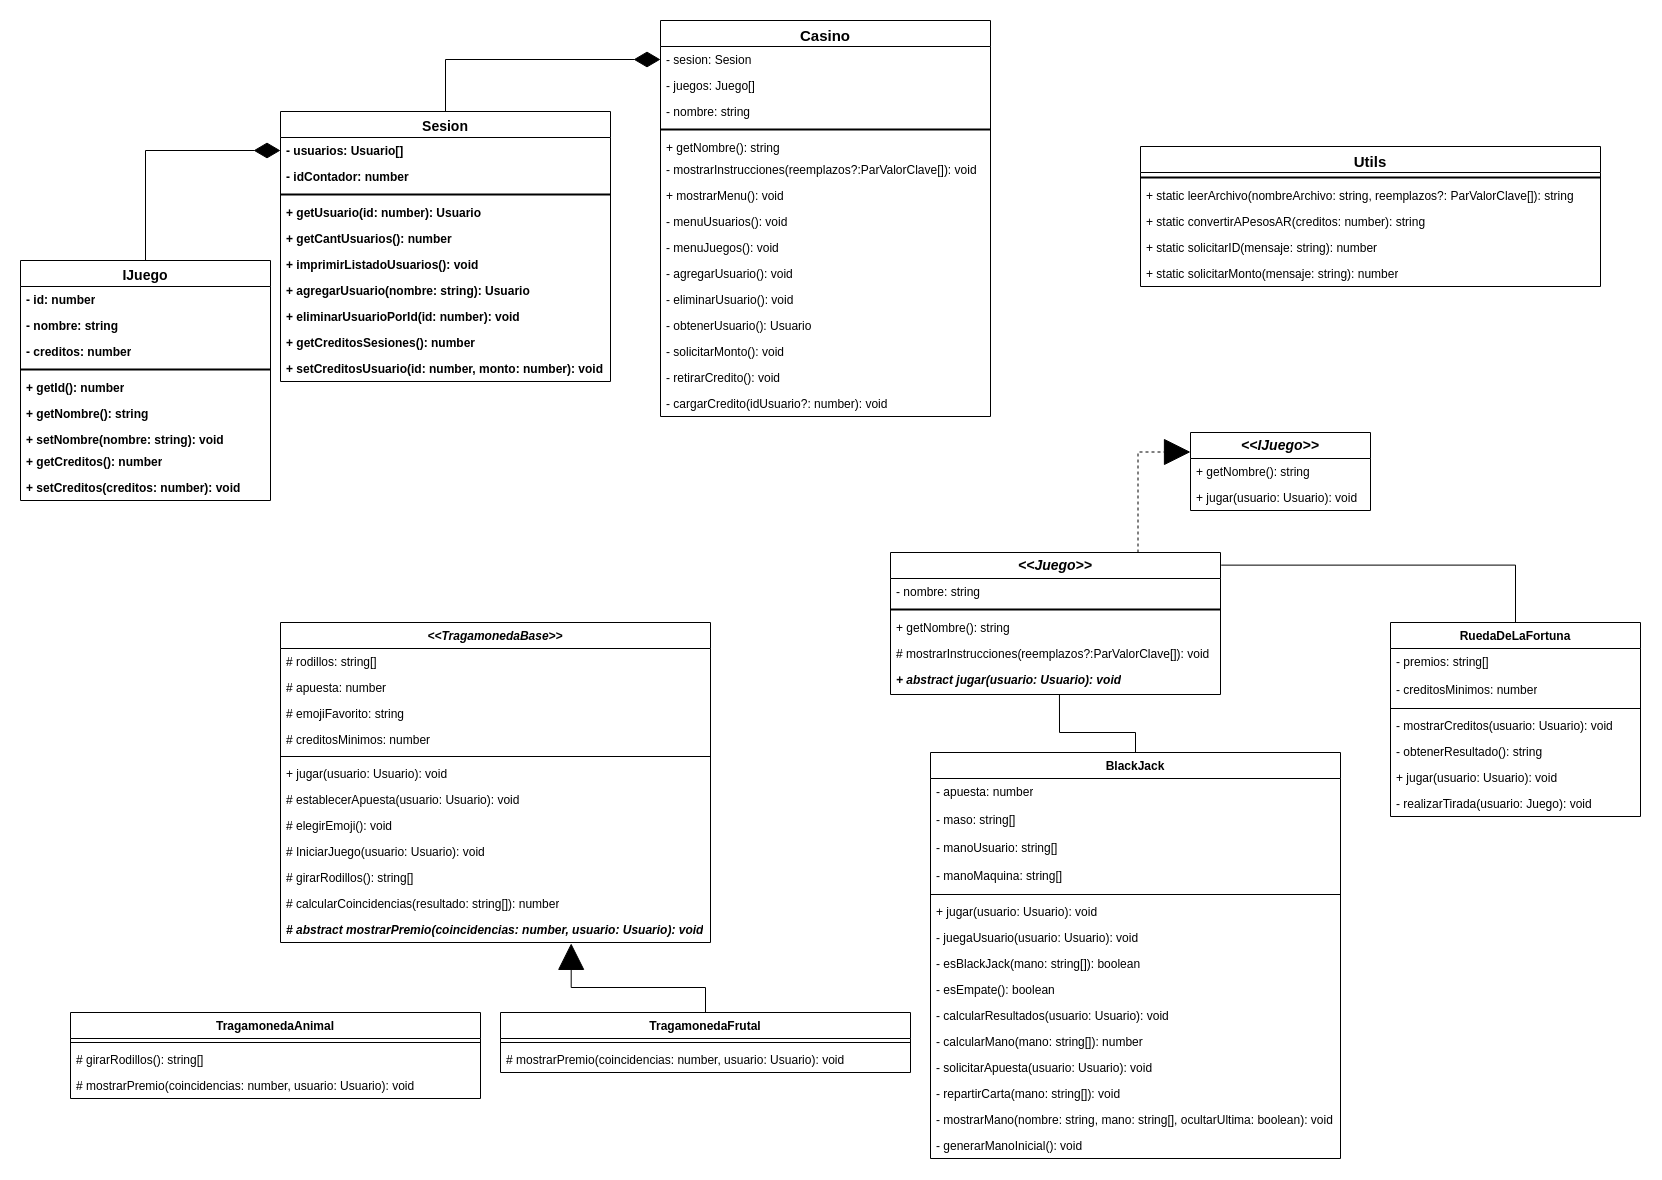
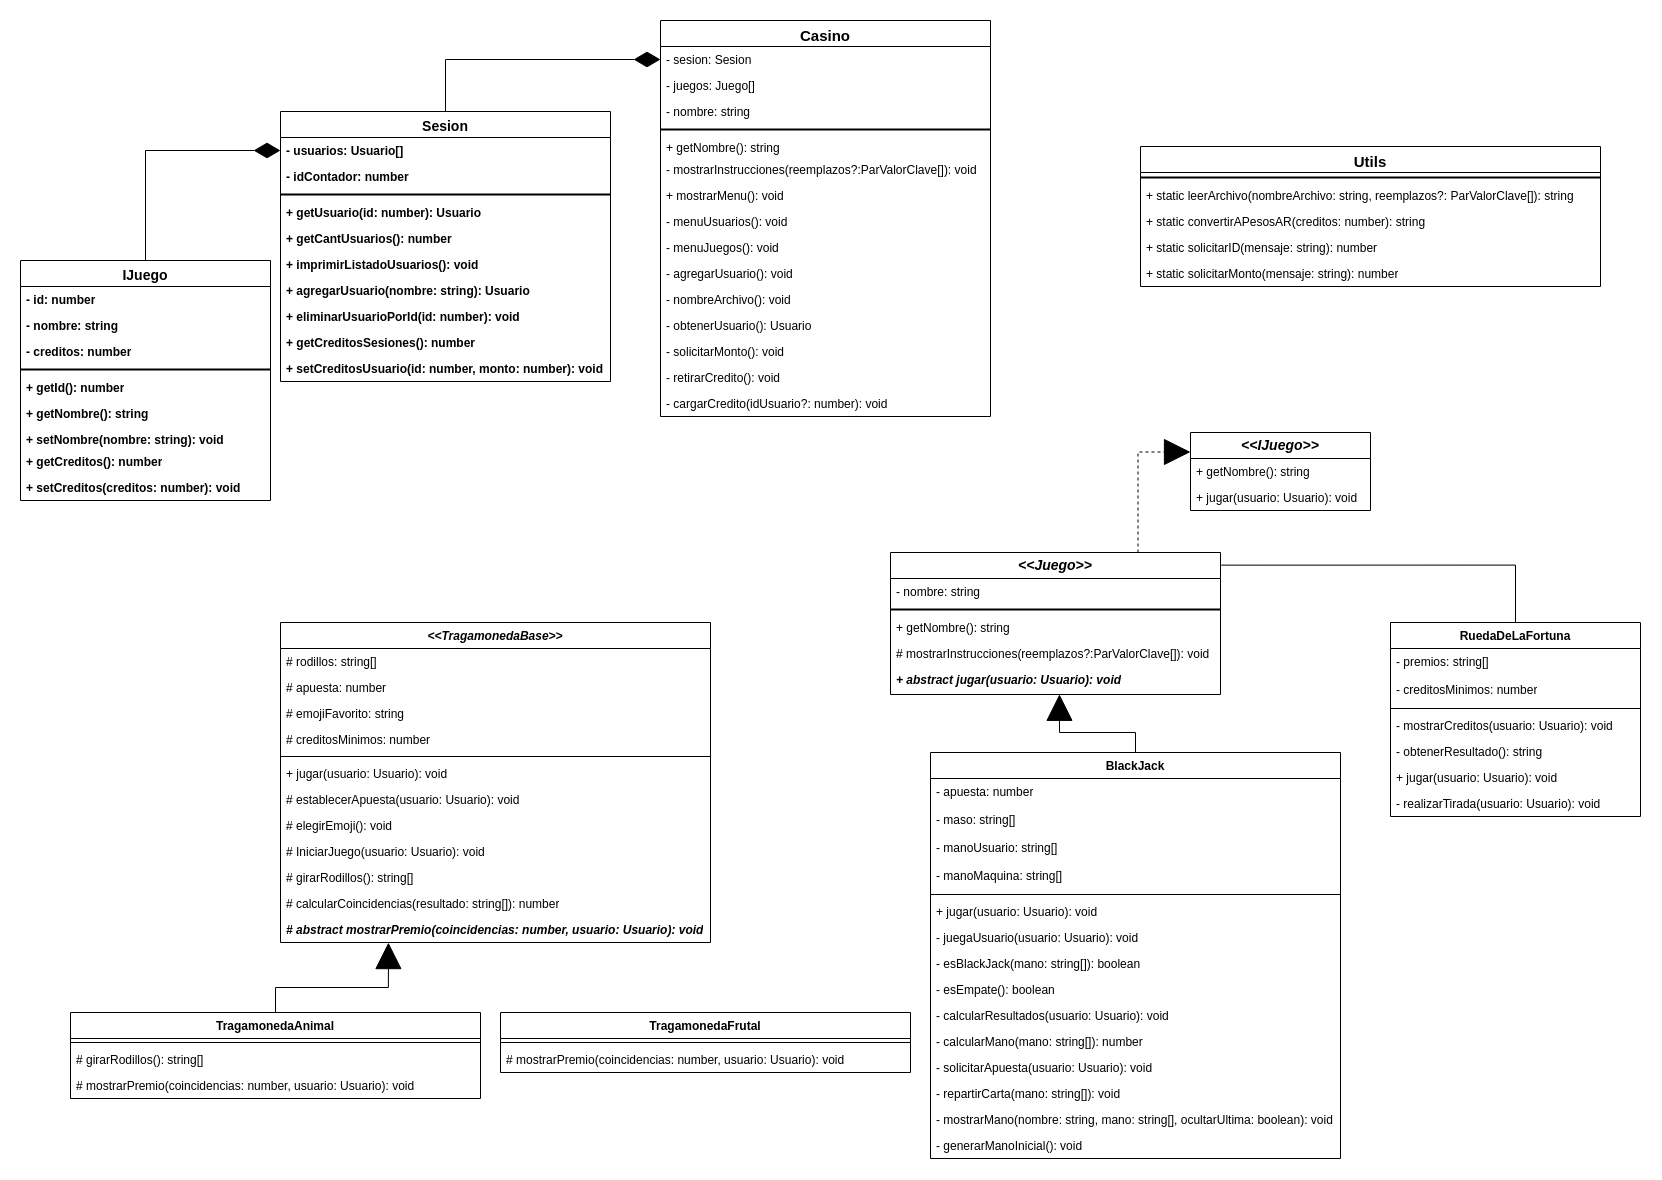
(740, 301) -> (738, 301)
(1059, 708) -> (1059, 721)
(1509, 805) -> (1514, 805)
none -> (328, 988)
(642, 988) -> none
